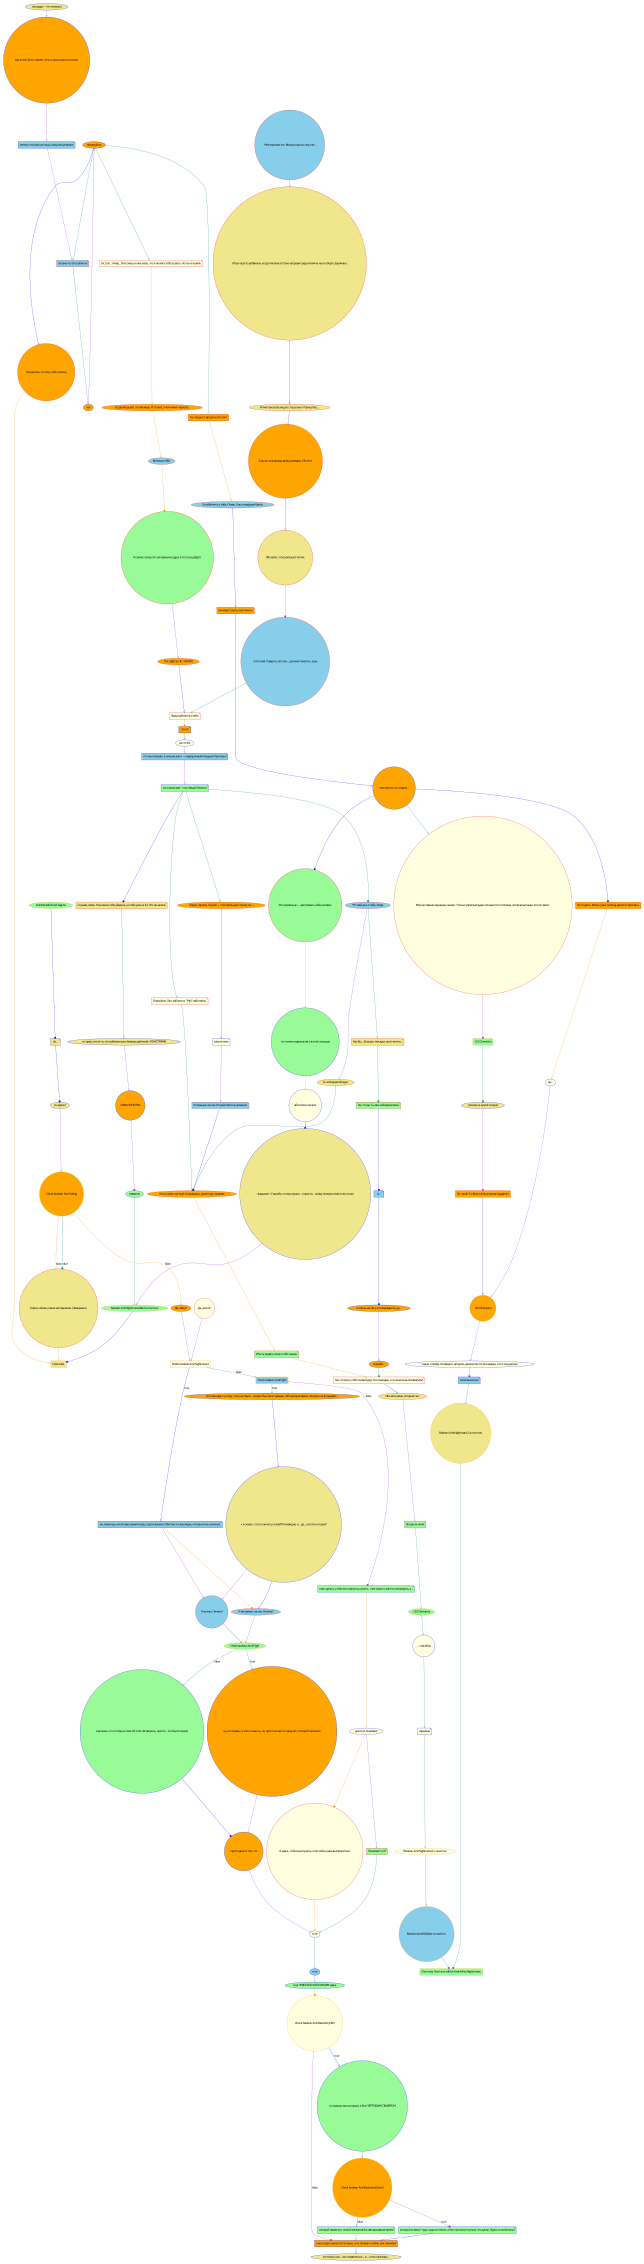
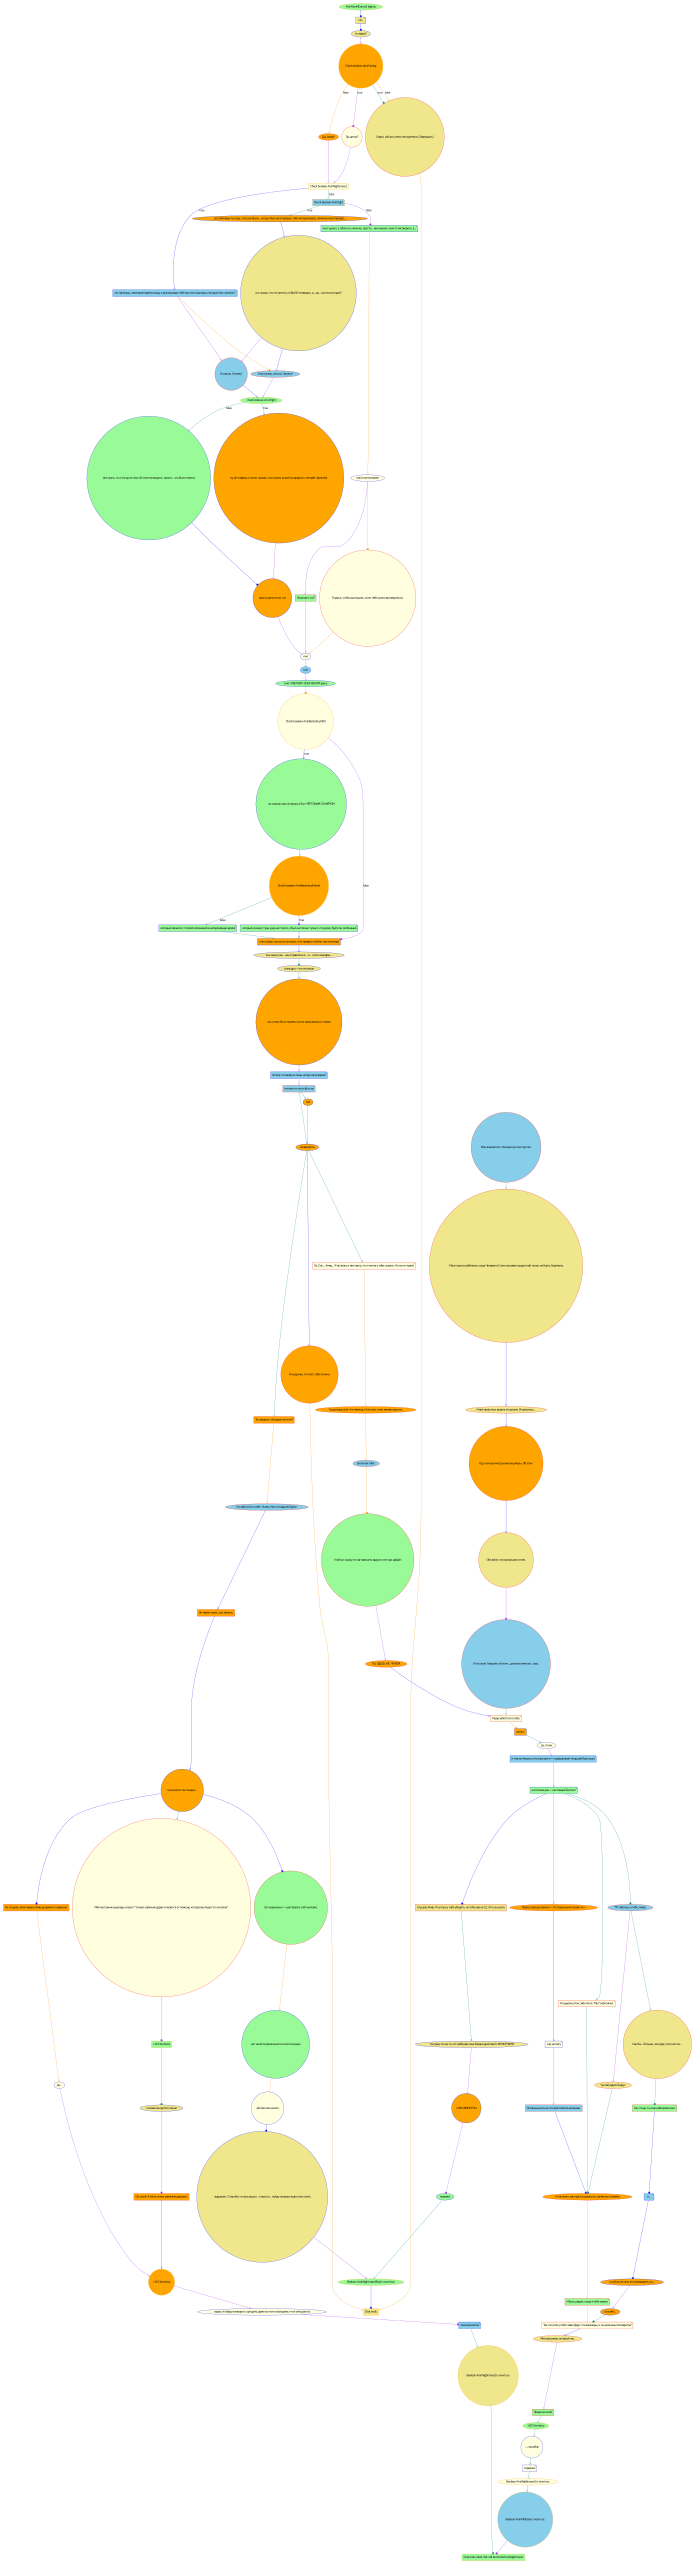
none -> (356, 106)
none -> (299, 961)
(378, 1042) -> (657, 2044)
